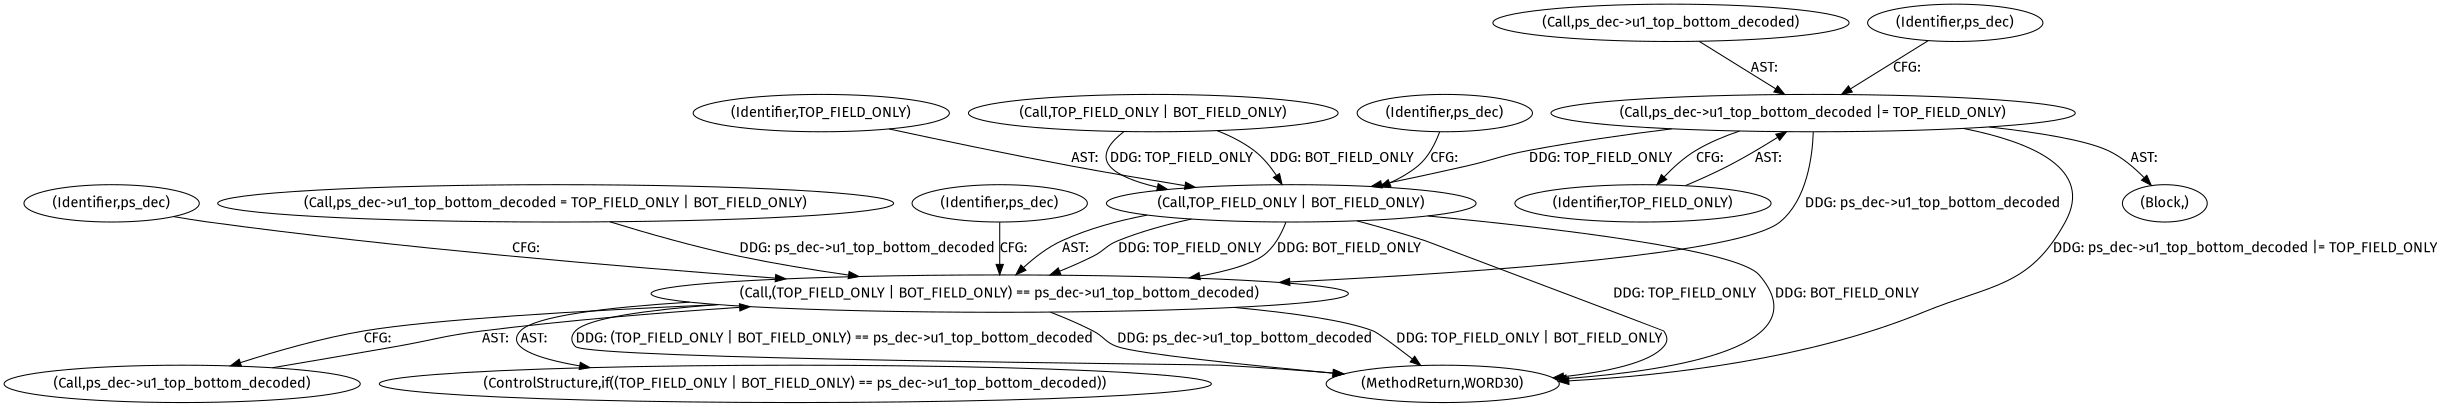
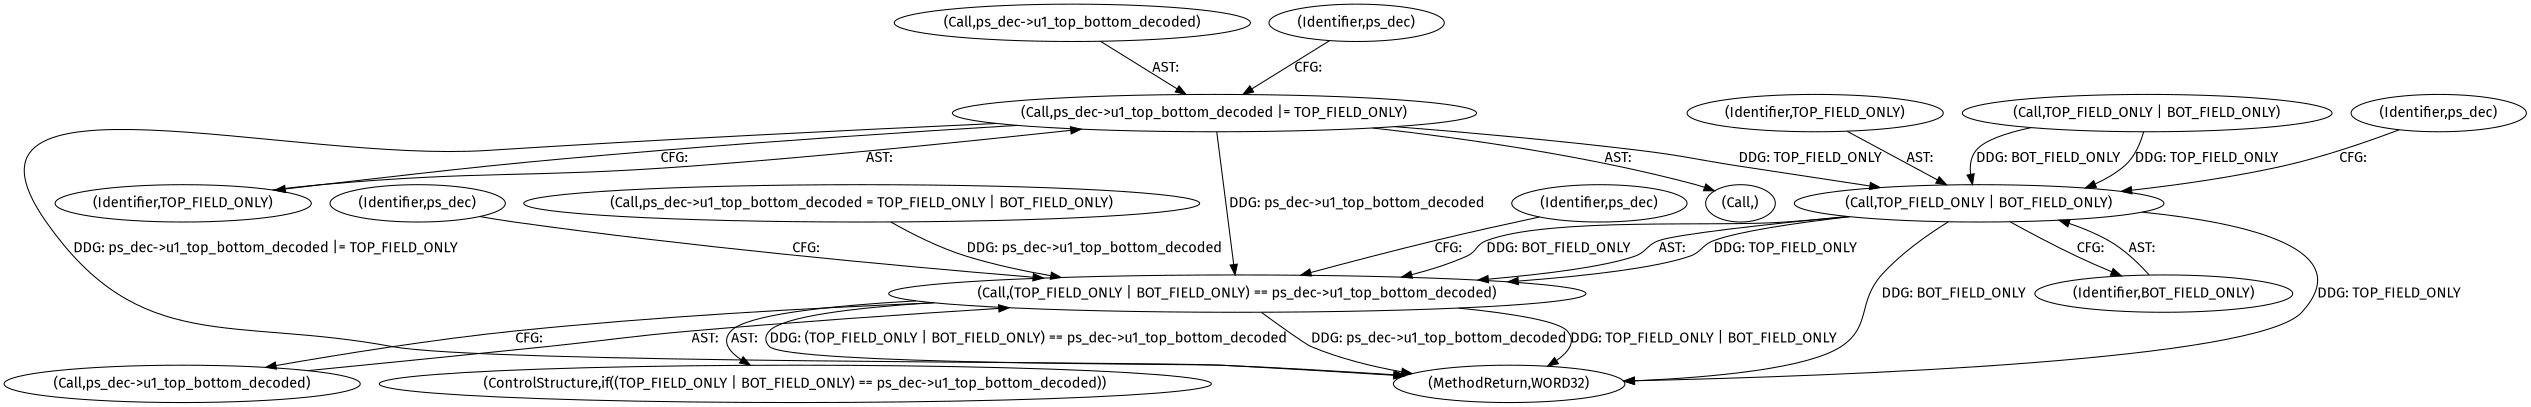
(2165, 203) -> (1741, 203)
none -> (2164, 294)
(1443, 384) -> (1509, 384)
